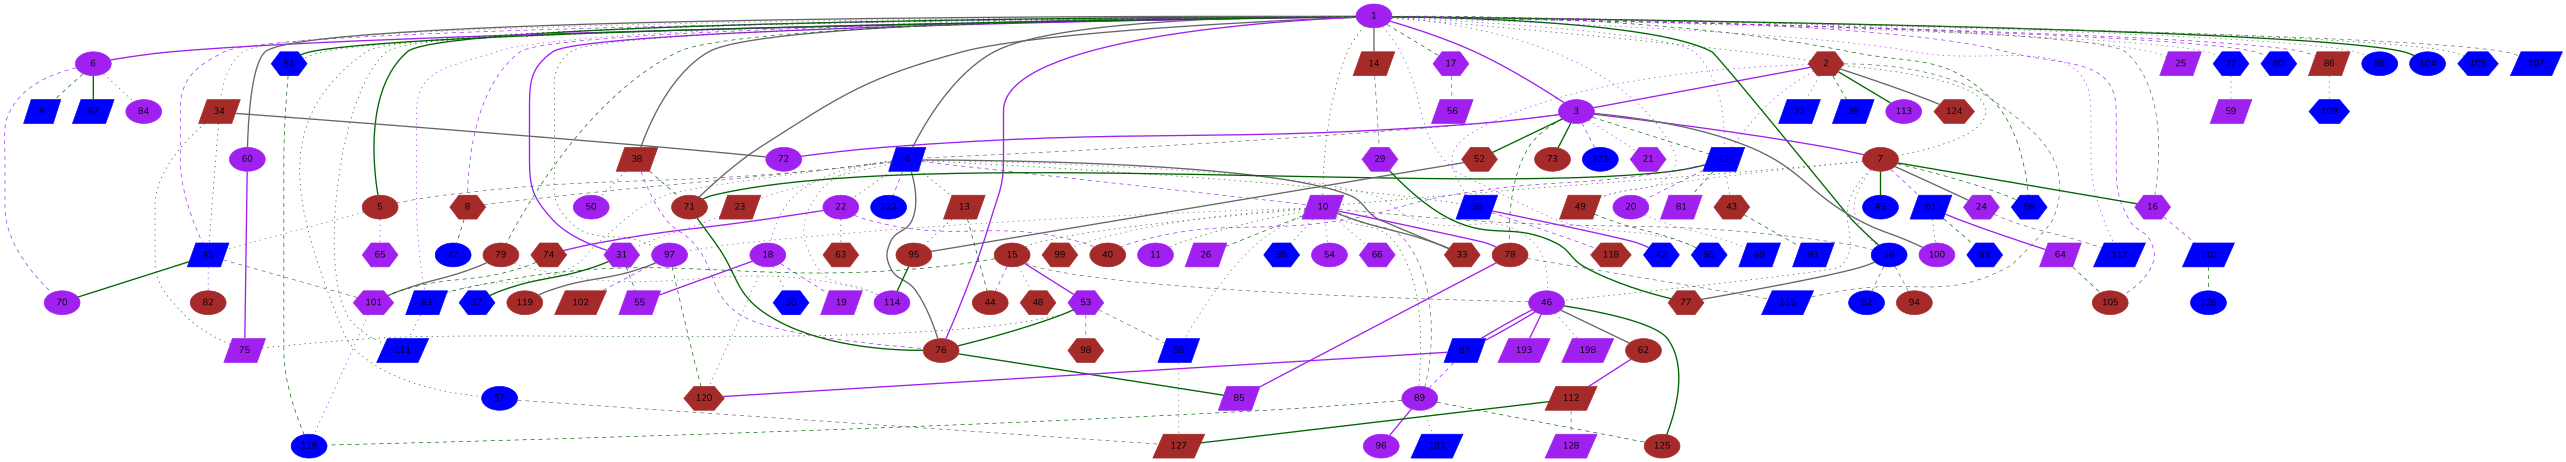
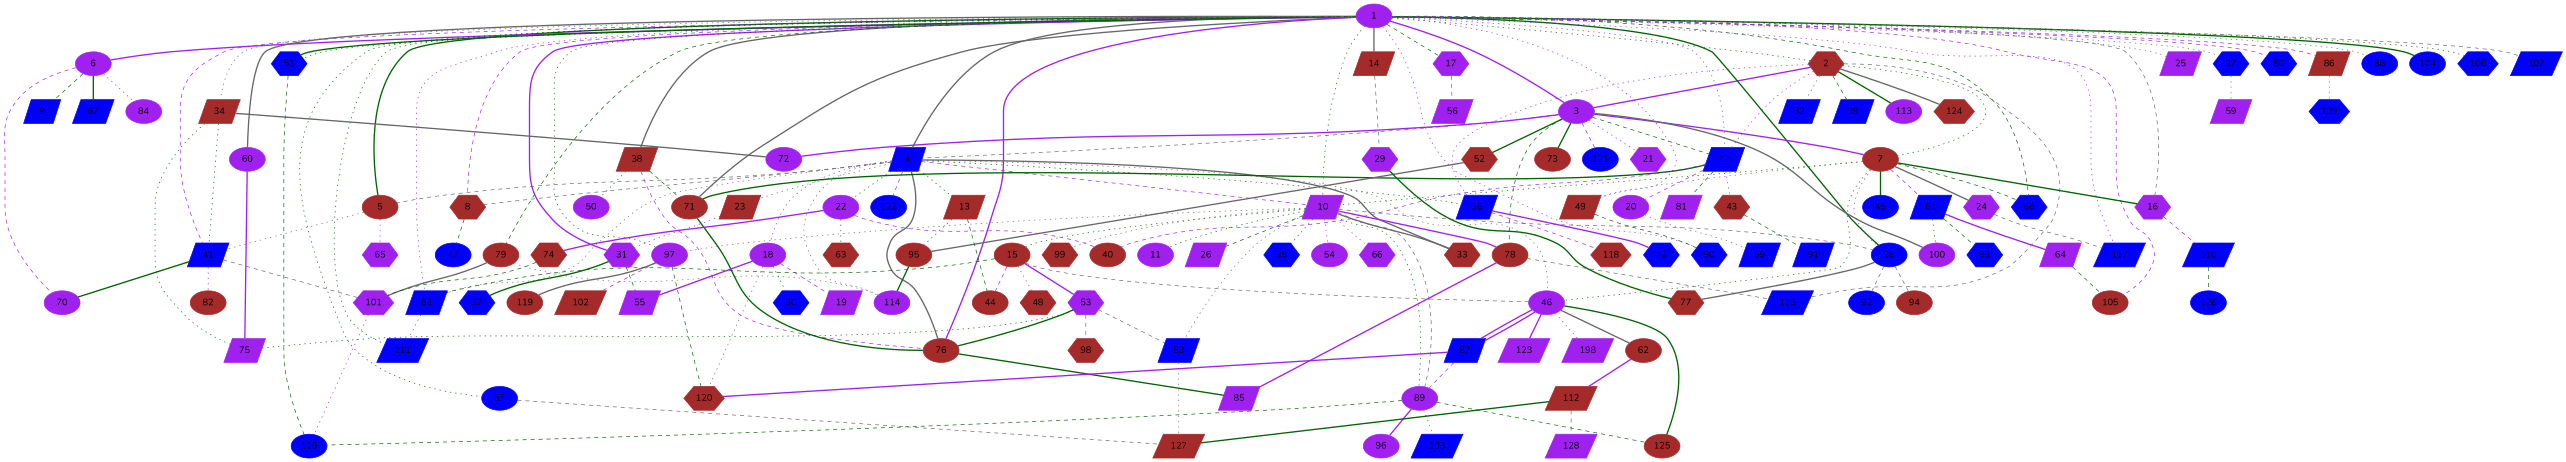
(1524, 351) -> (1524, 351)
